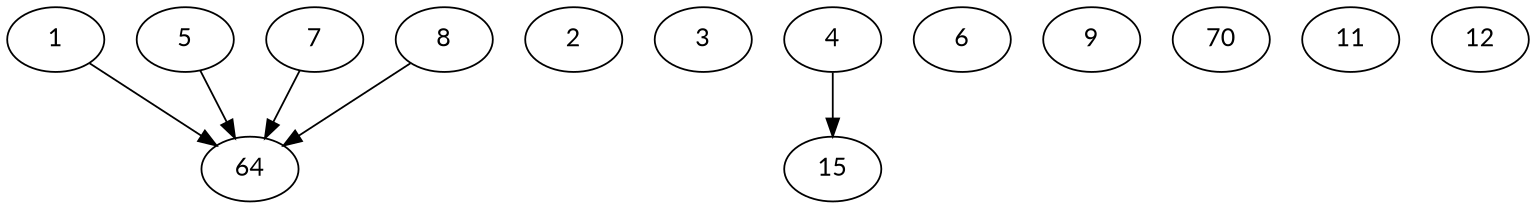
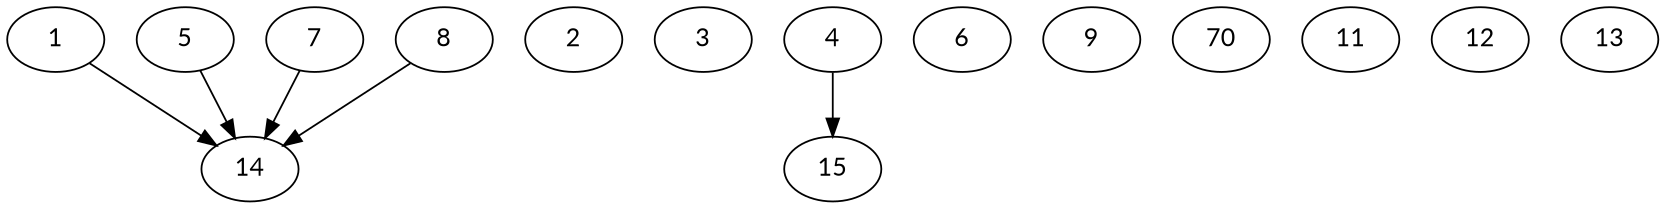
none -> (1610, 40)
(250, 169) -> (250, 169)
